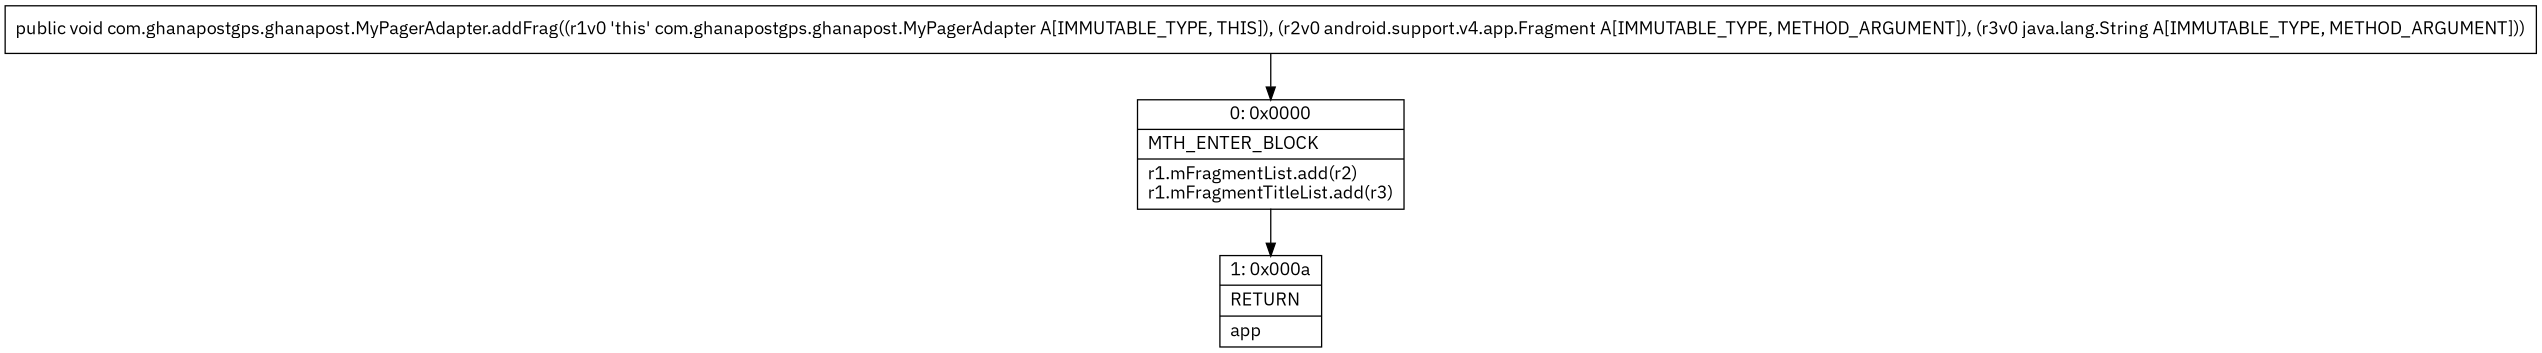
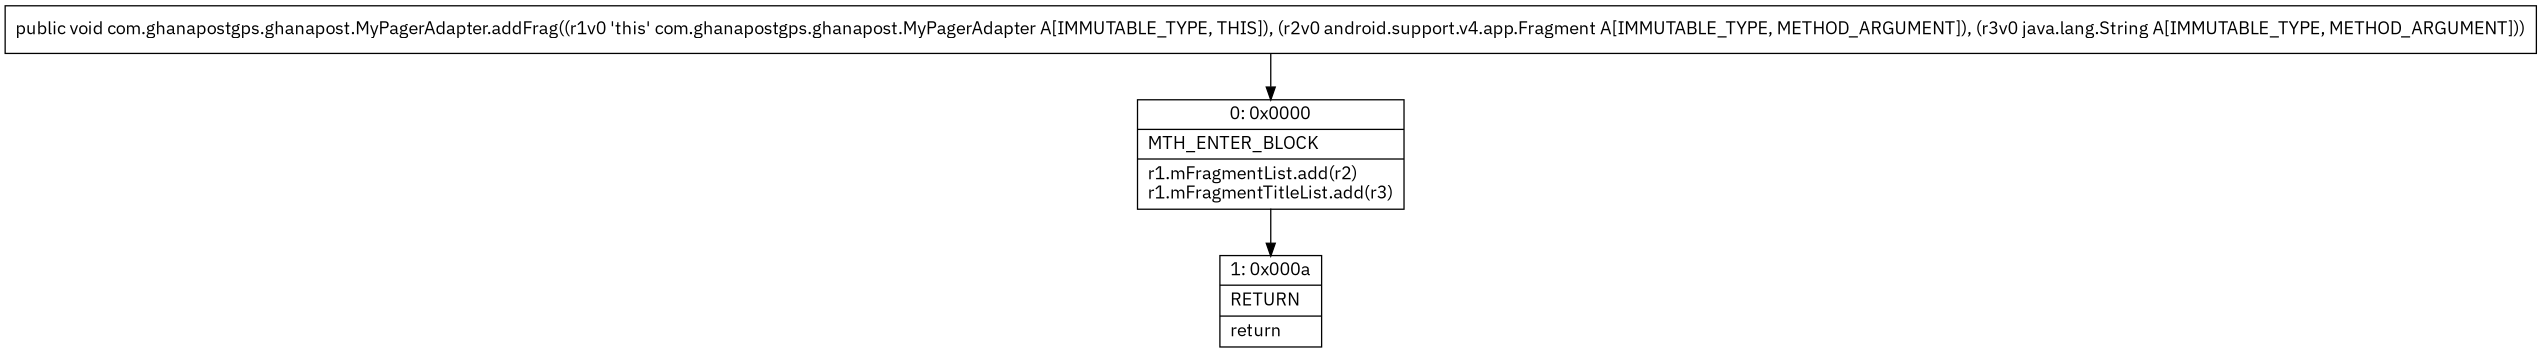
(1246, 331) -> (1256, 331)
